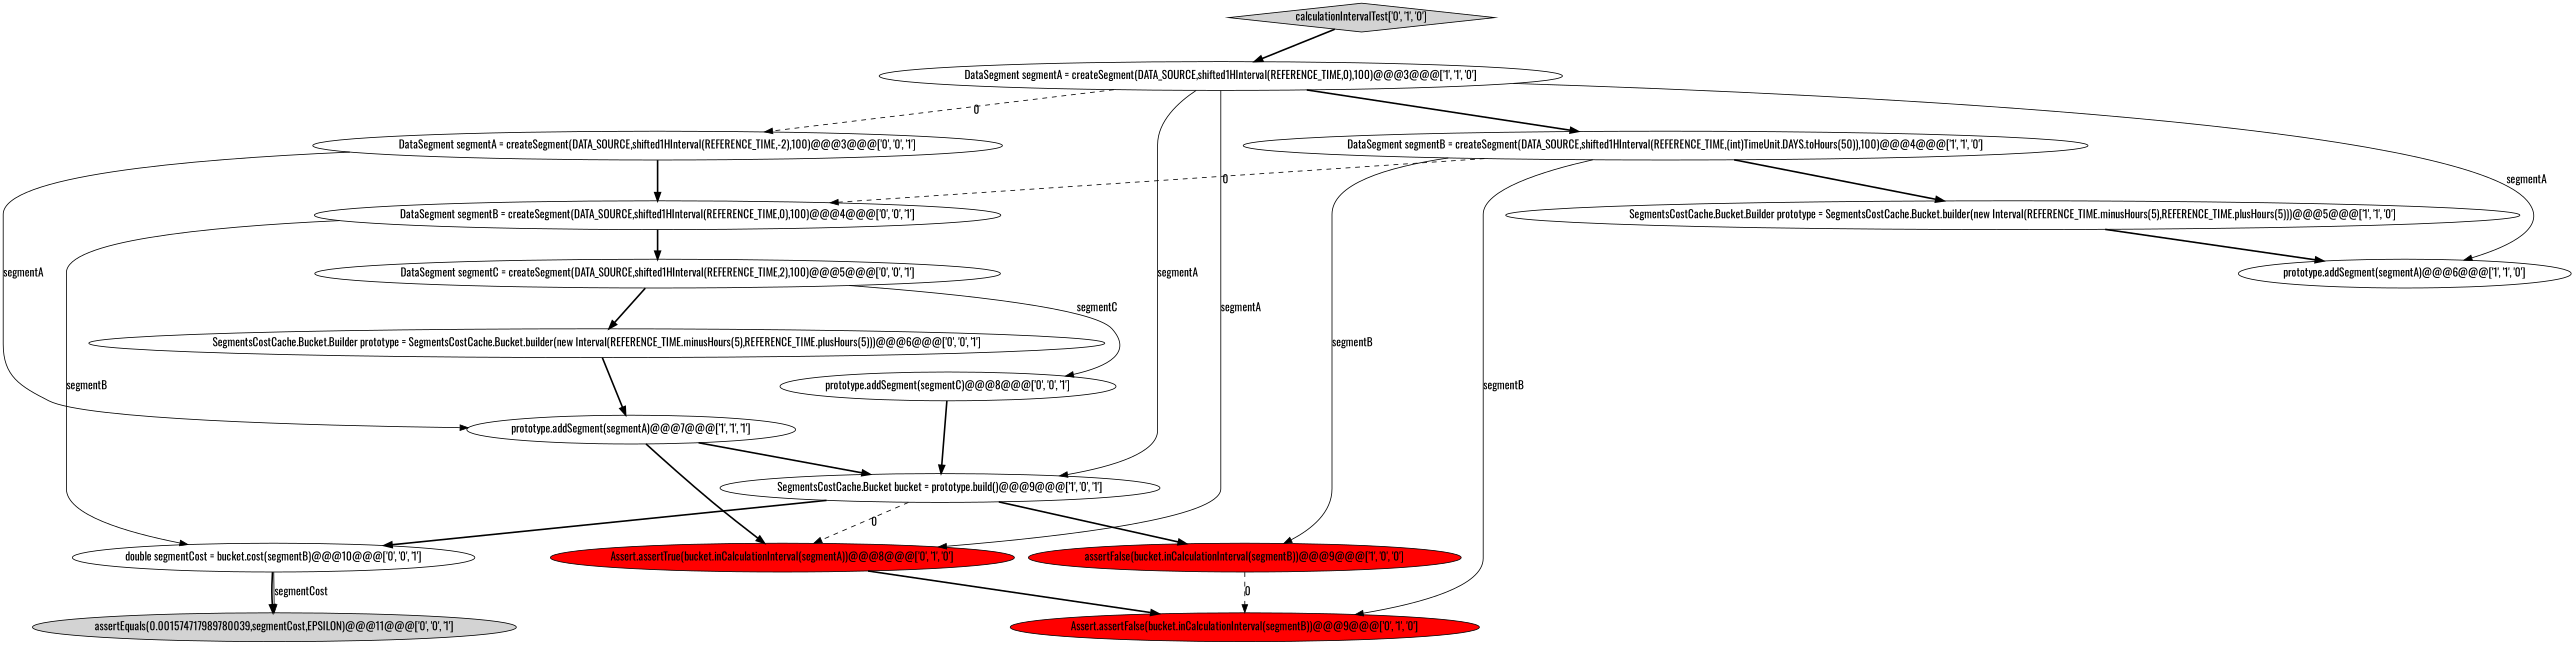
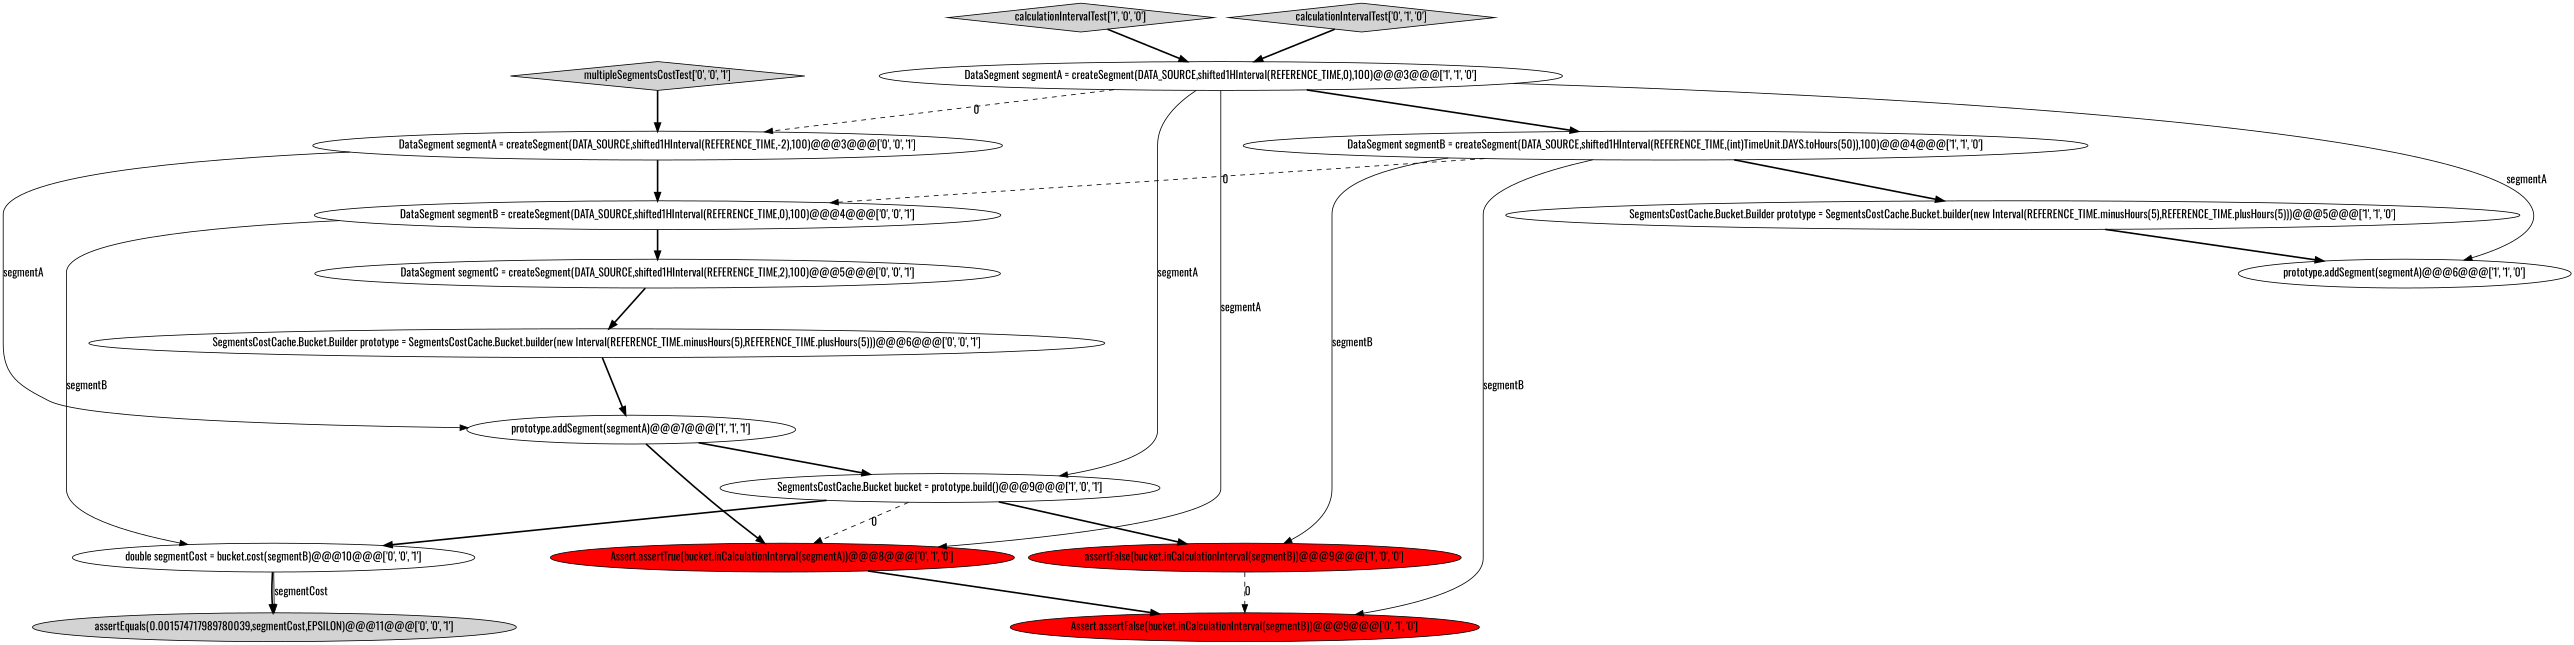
none -> (1081, 18)
none -> (658, 76)
(948, 386) -> none
